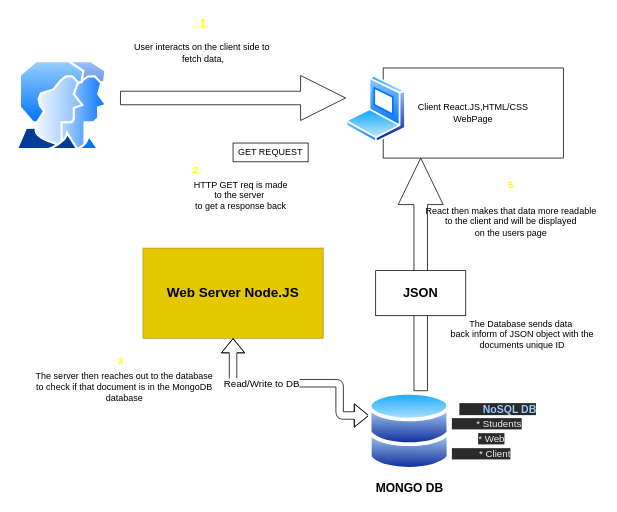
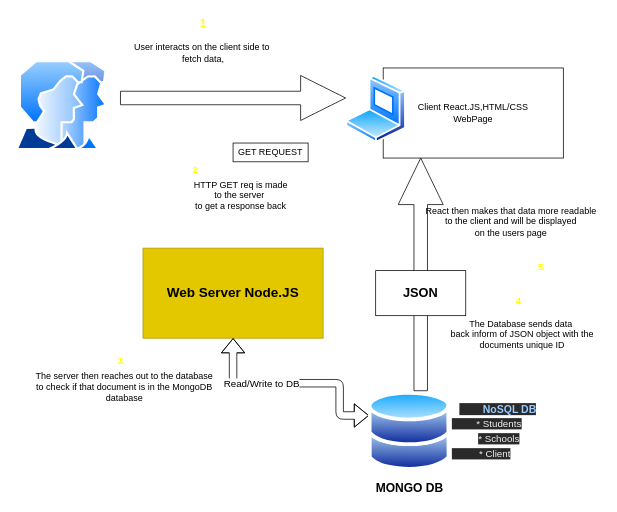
(510, 184) -> (540, 267)
none -> (518, 300)
(490, 439) -> (498, 439)
